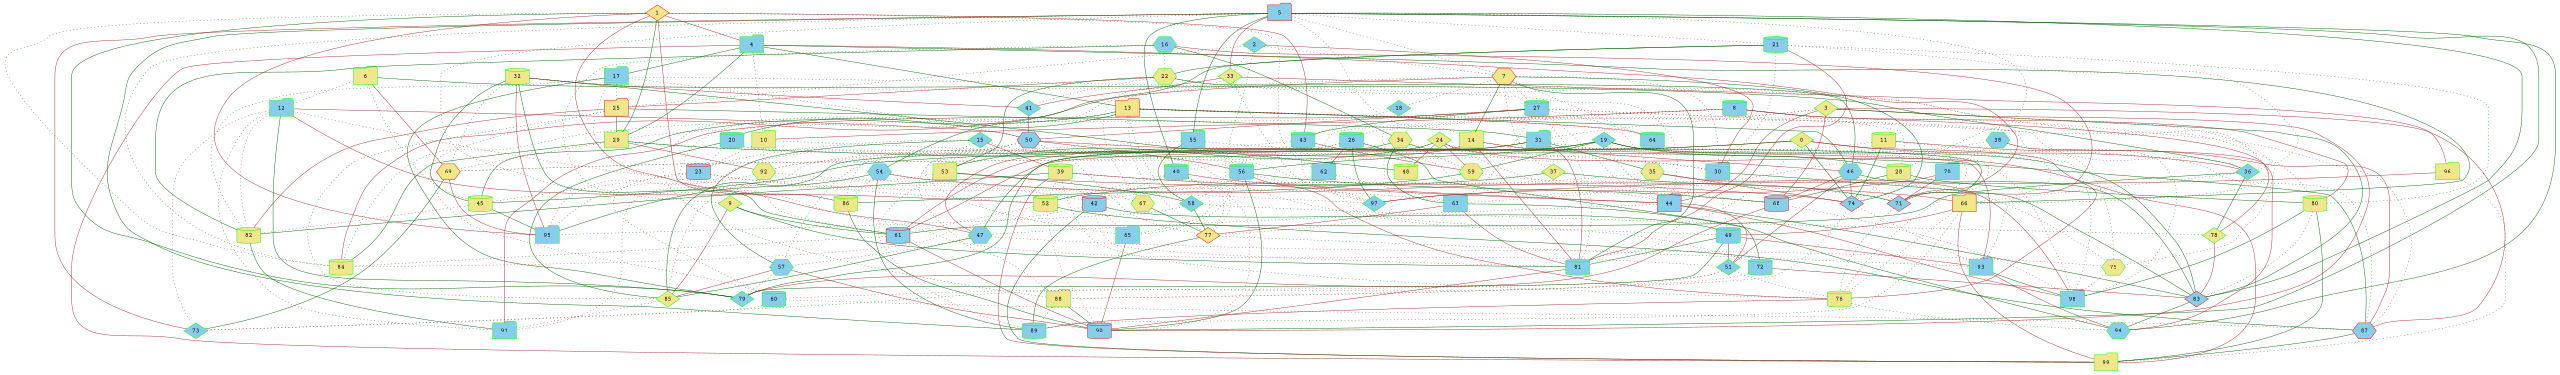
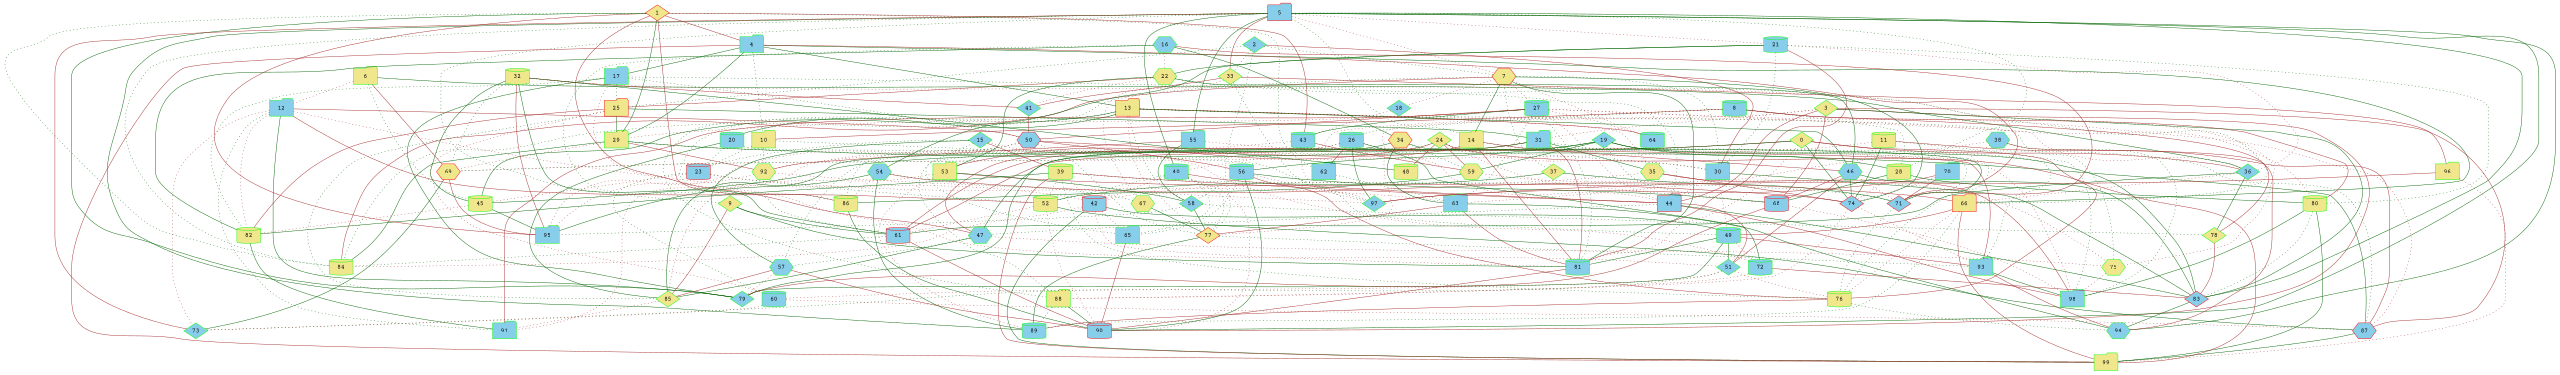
(1400, 140) -> (1400, 140)
(1059, 147) -> (1059, 147)
(1195, 153) -> (1195, 153)
(1551, 194) -> (1551, 194)
